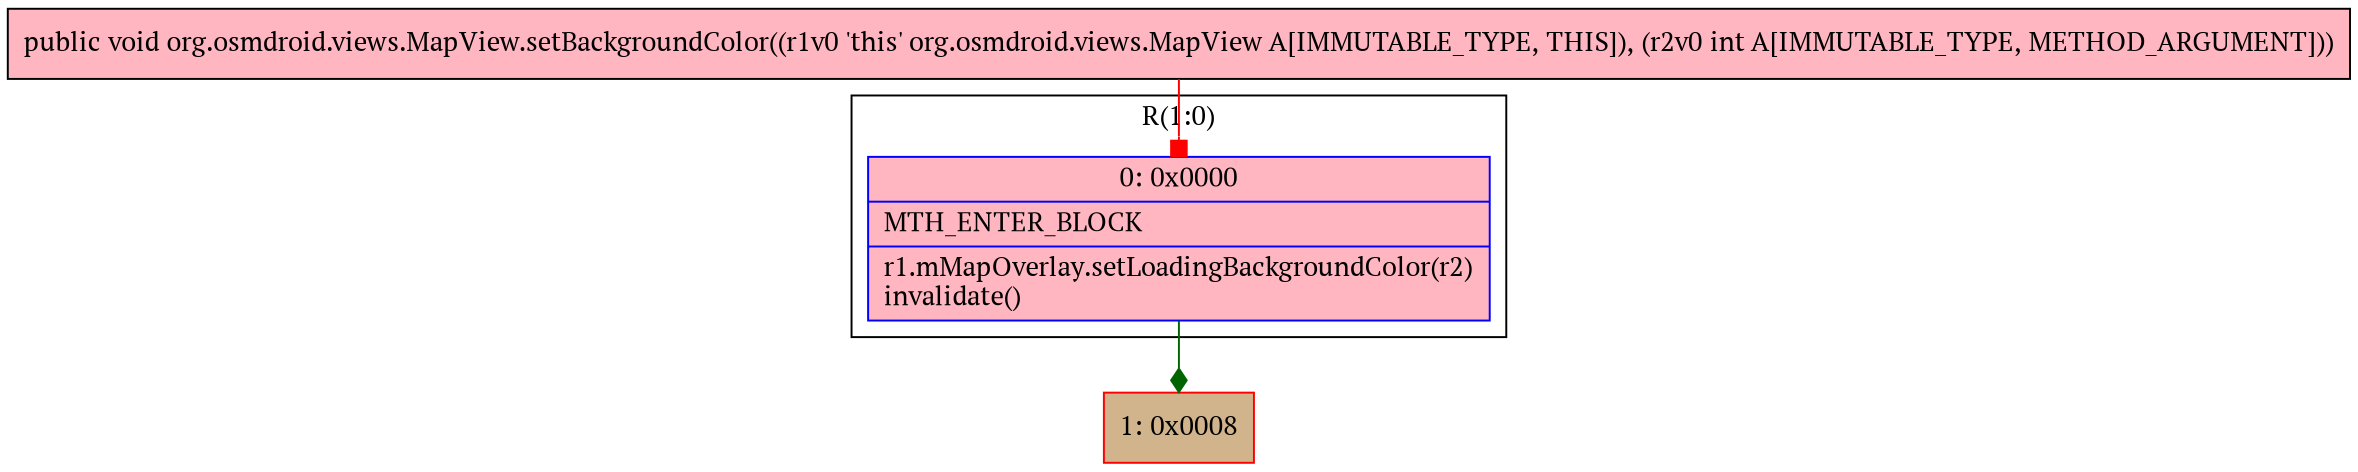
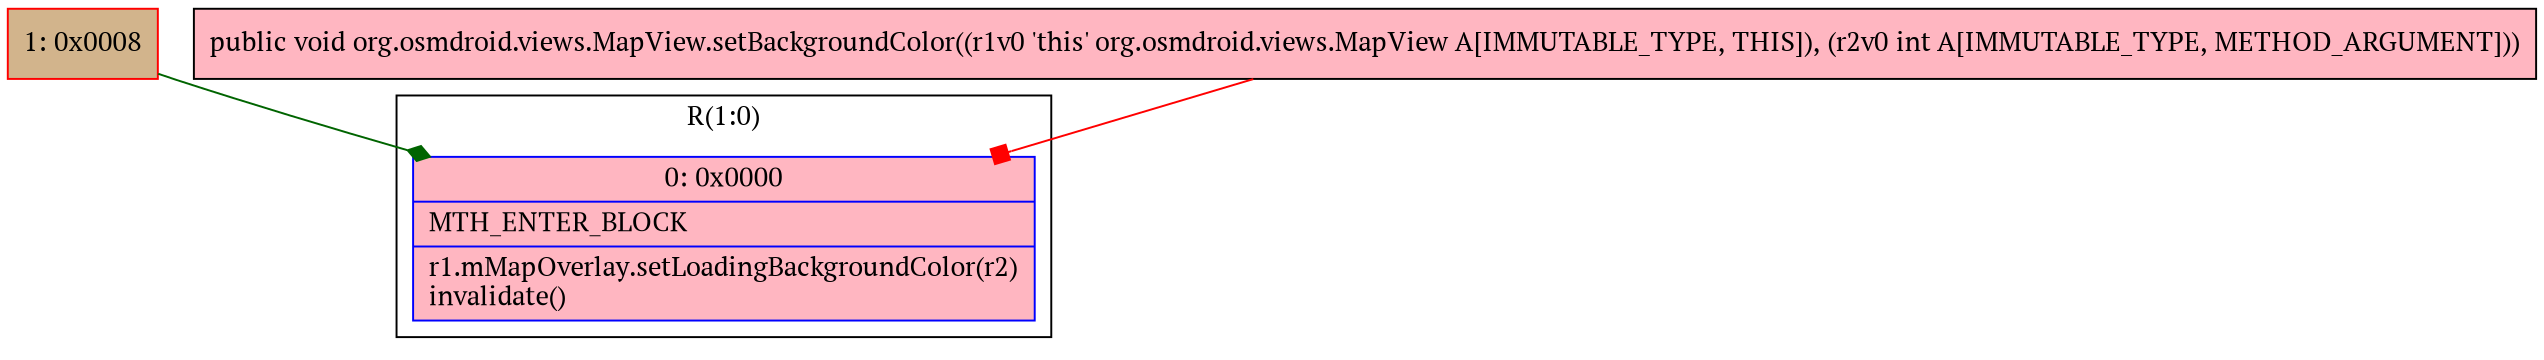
(1179, 349) -> (282, 113)
